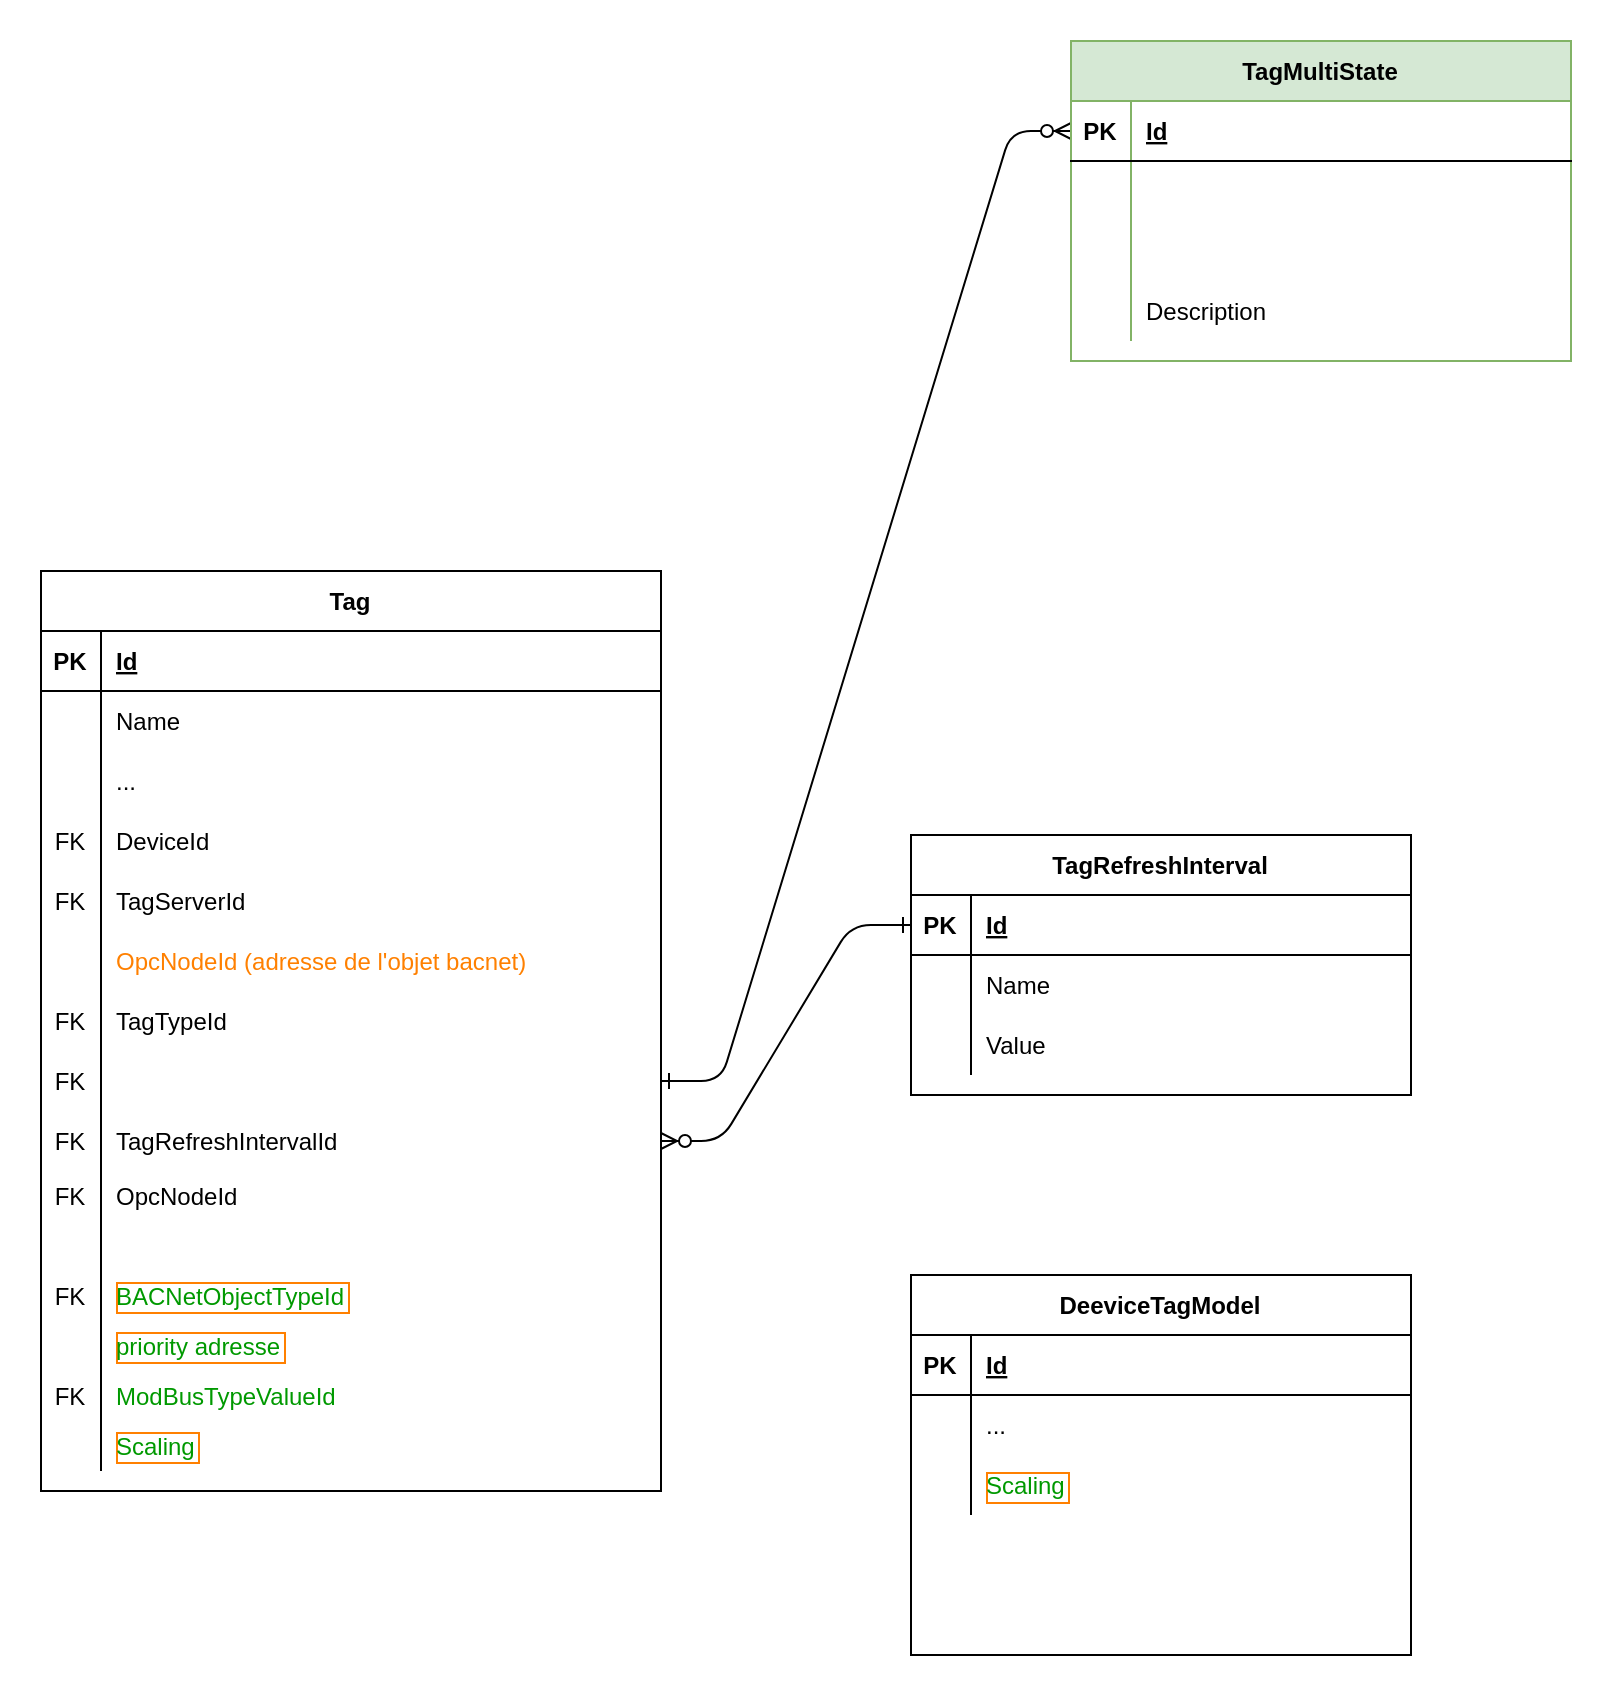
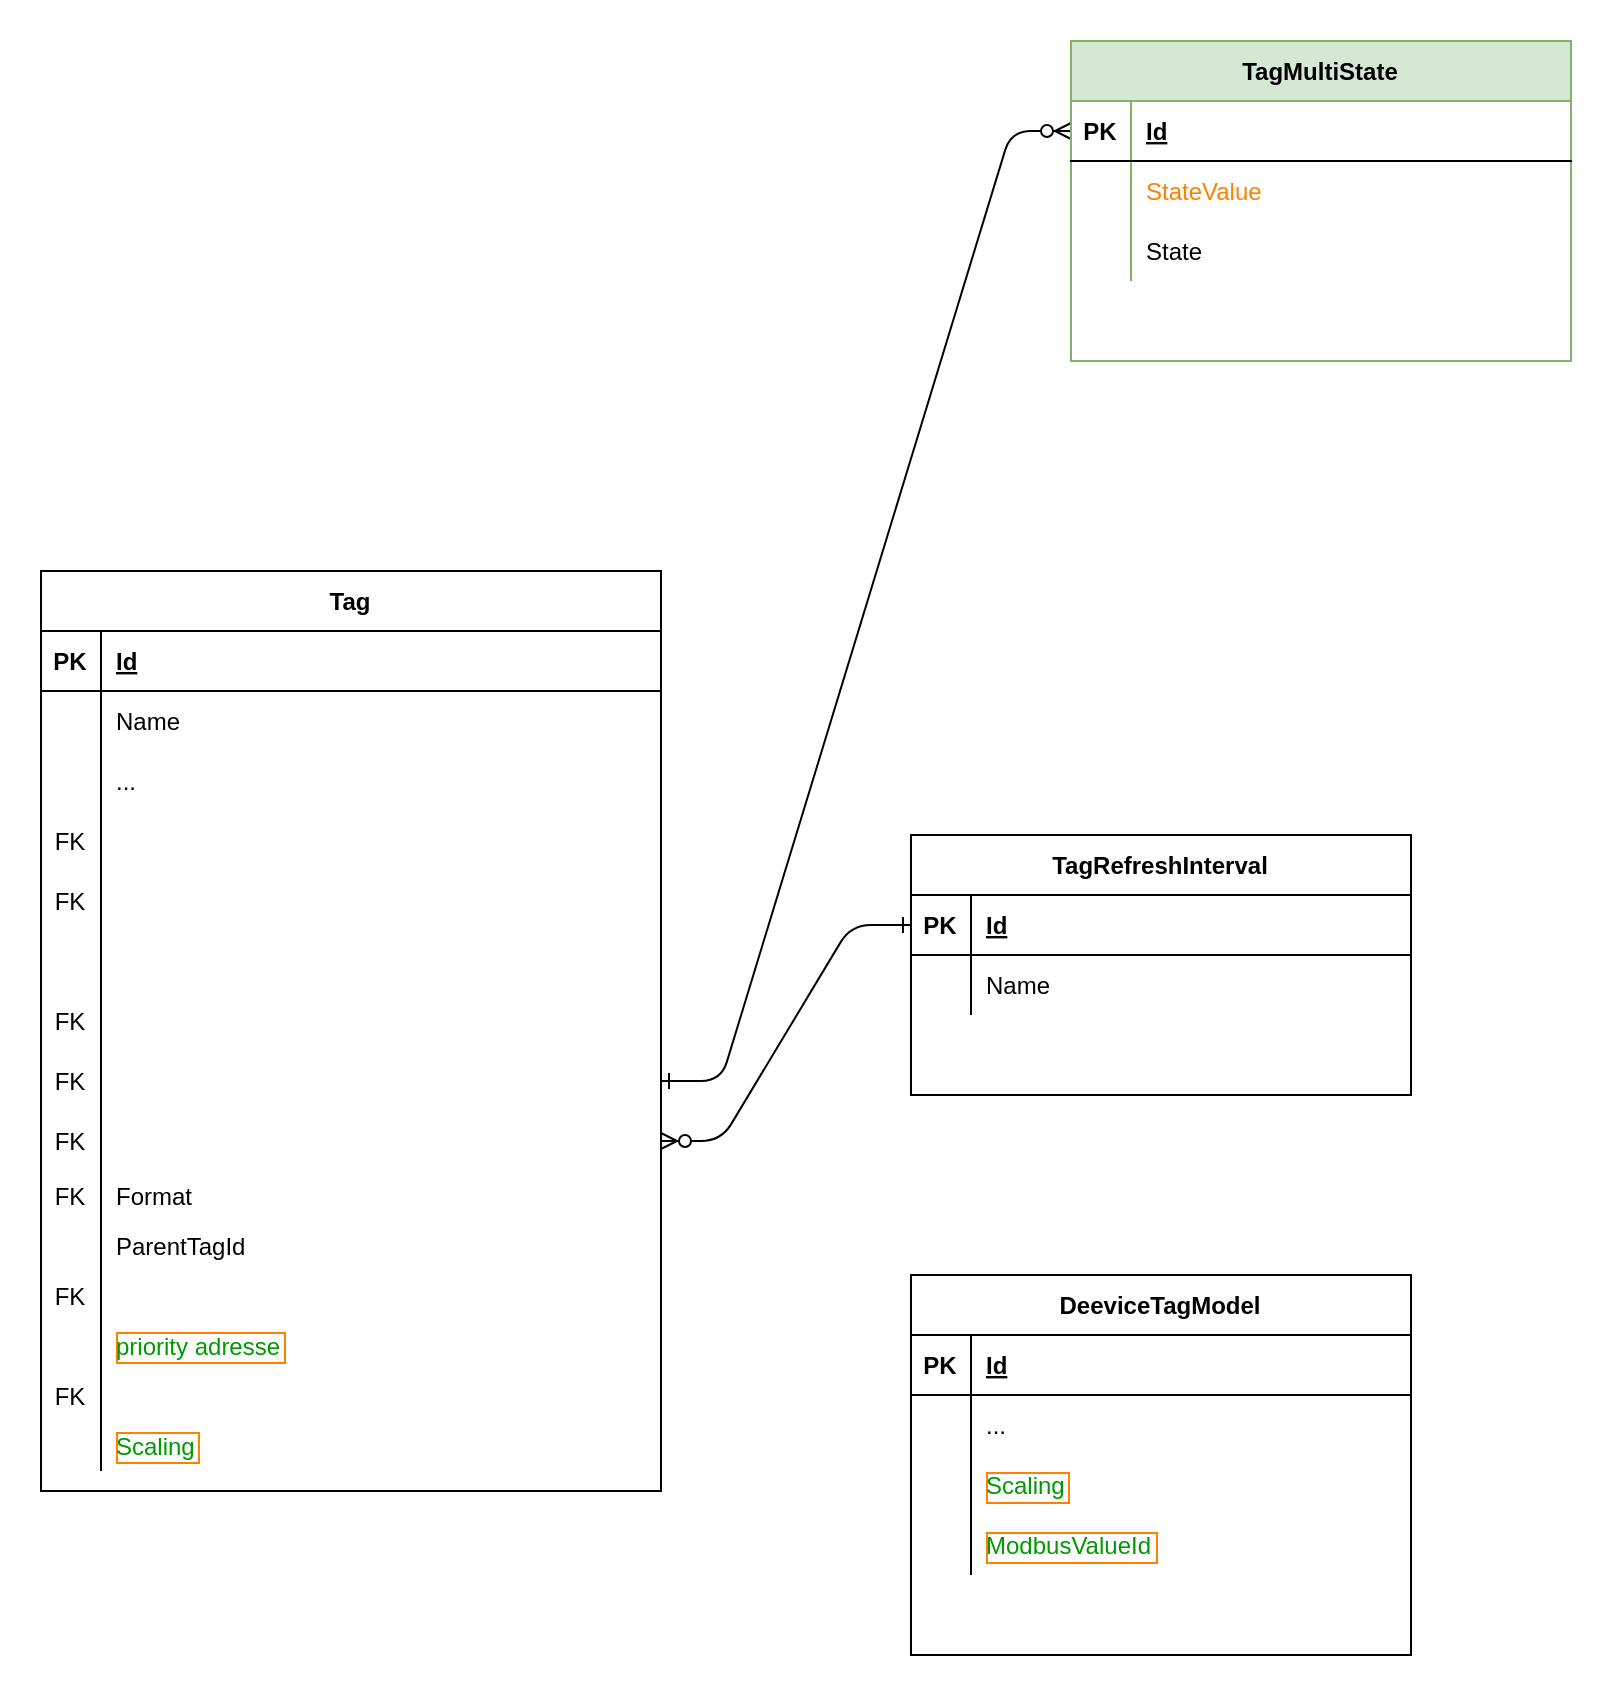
none -> (1351, 191)
none -> (1351, 251)
(1351, 311) -> none
(381, 841) -> none
(381, 901) -> none
(381, 961) -> none
(381, 1021) -> none
(1191, 1045) -> none
(381, 1141) -> none
(176, 1197) -> (156, 1197)
none -> (381, 1246)
(381, 1296) -> none
(381, 1396) -> none
none -> (1191, 1545)
